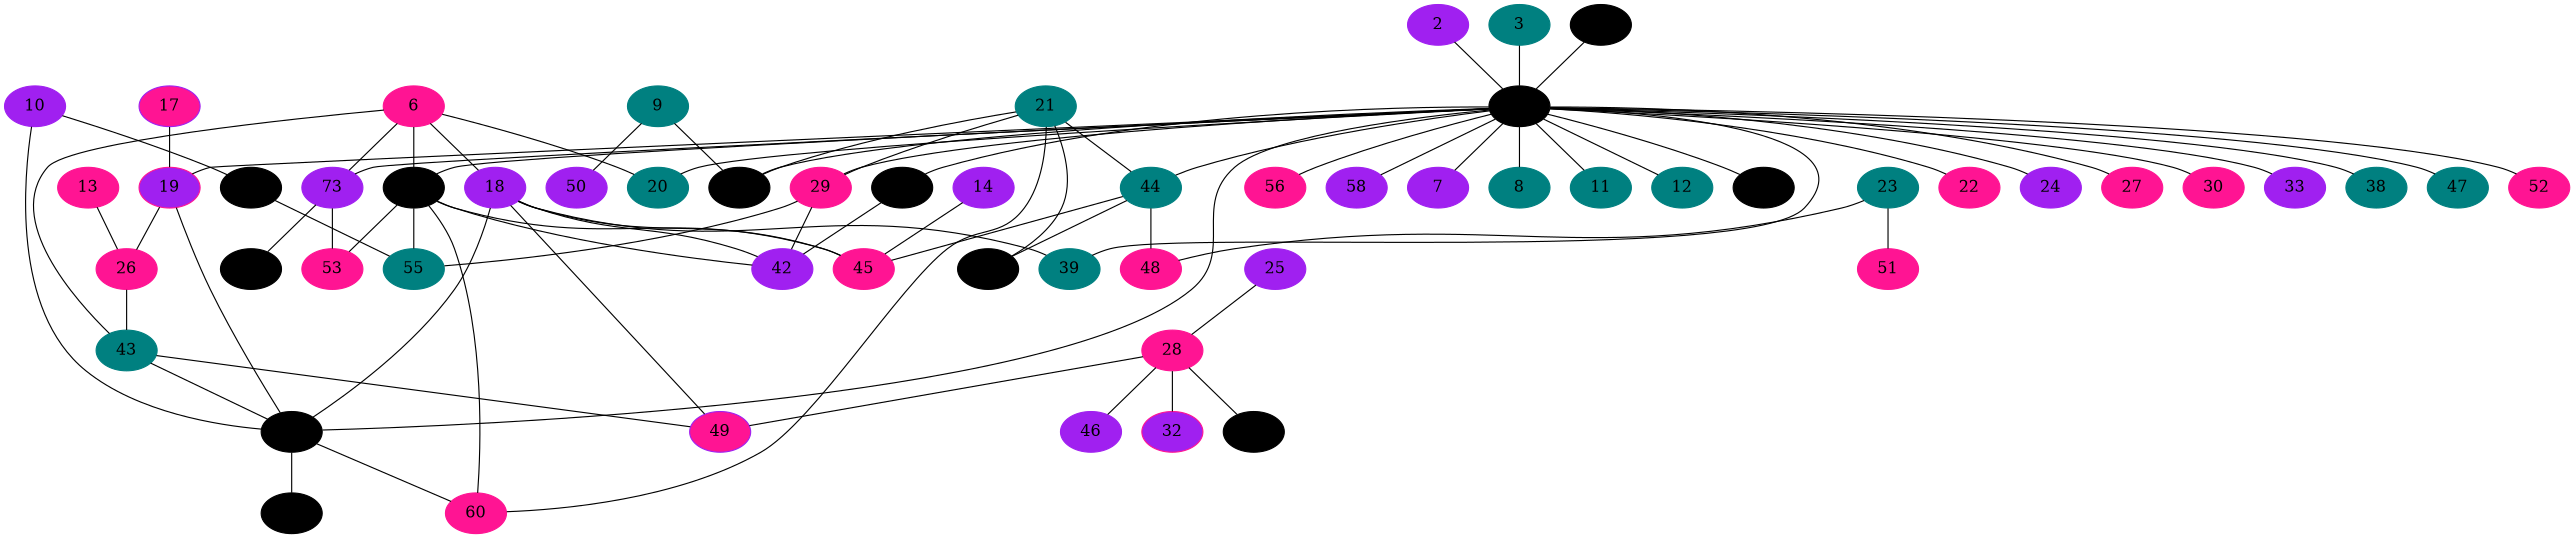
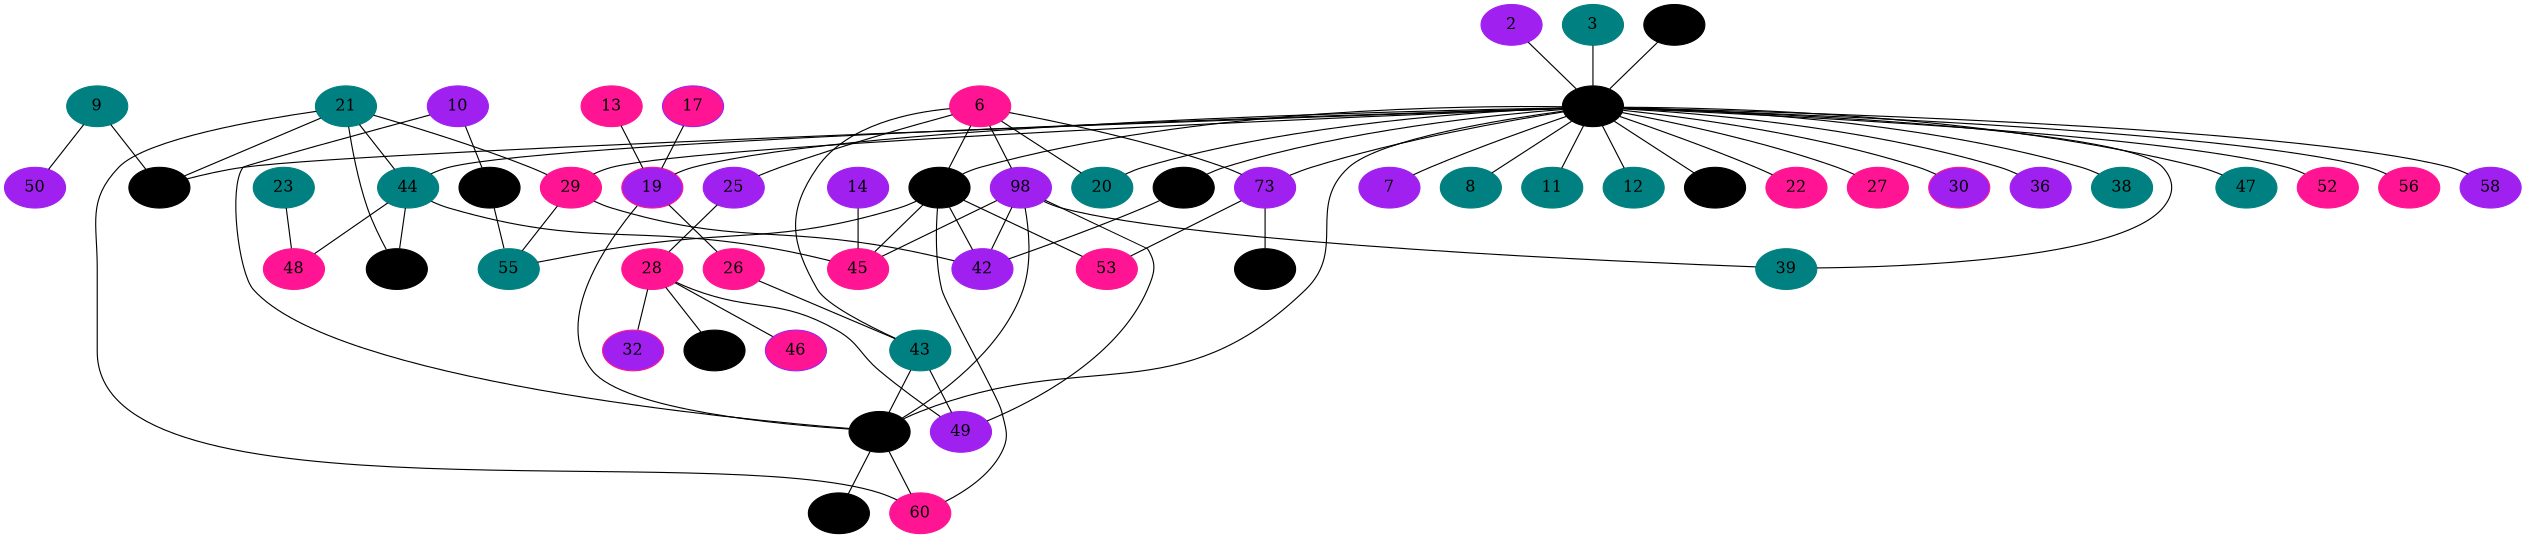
none -> (816, 155)
(495, 188) -> (1021, 188)
(2051, 188) -> none
(2214, 188) -> (1959, 188)
(2295, 188) -> (2041, 188)
(107, 228) -> (636, 156)
(1888, 269) -> none
(720, 432) -> (961, 432)
(1091, 432) -> (796, 350)
